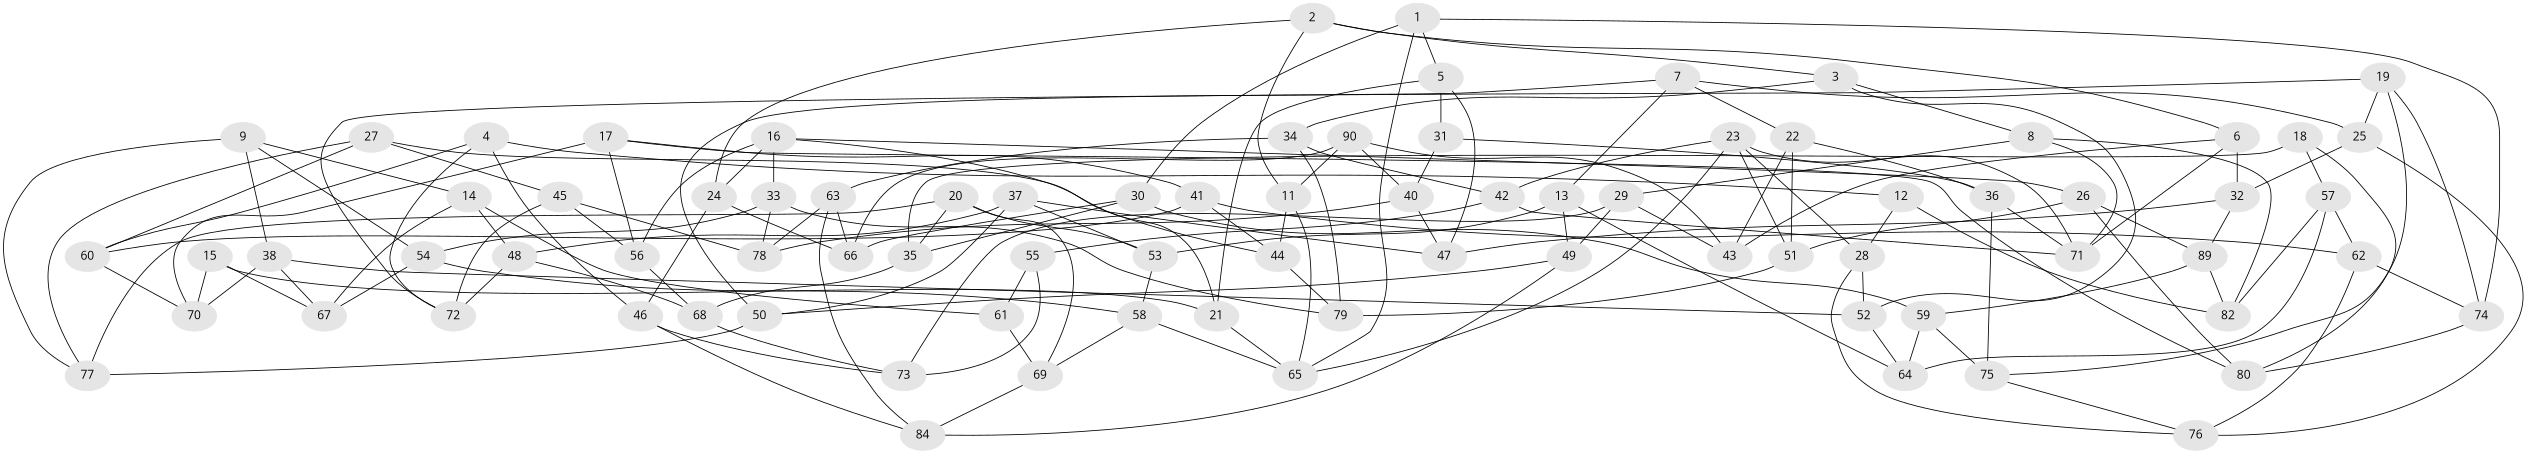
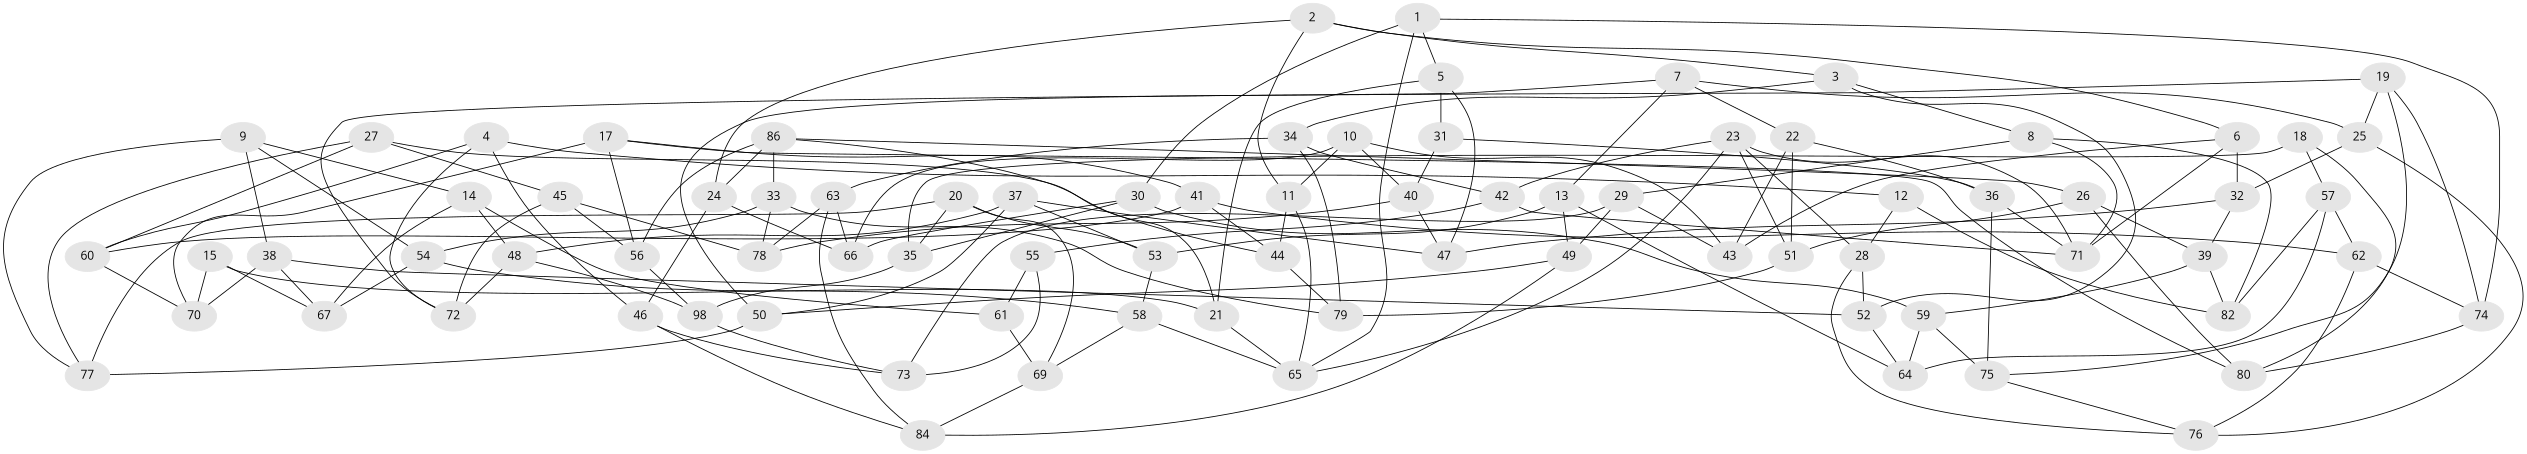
(774, 137) -> (774, 137)
(1350, 137) -> (1350, 137)
(2205, 257) -> (2205, 257)
(700, 316) -> (700, 316)
